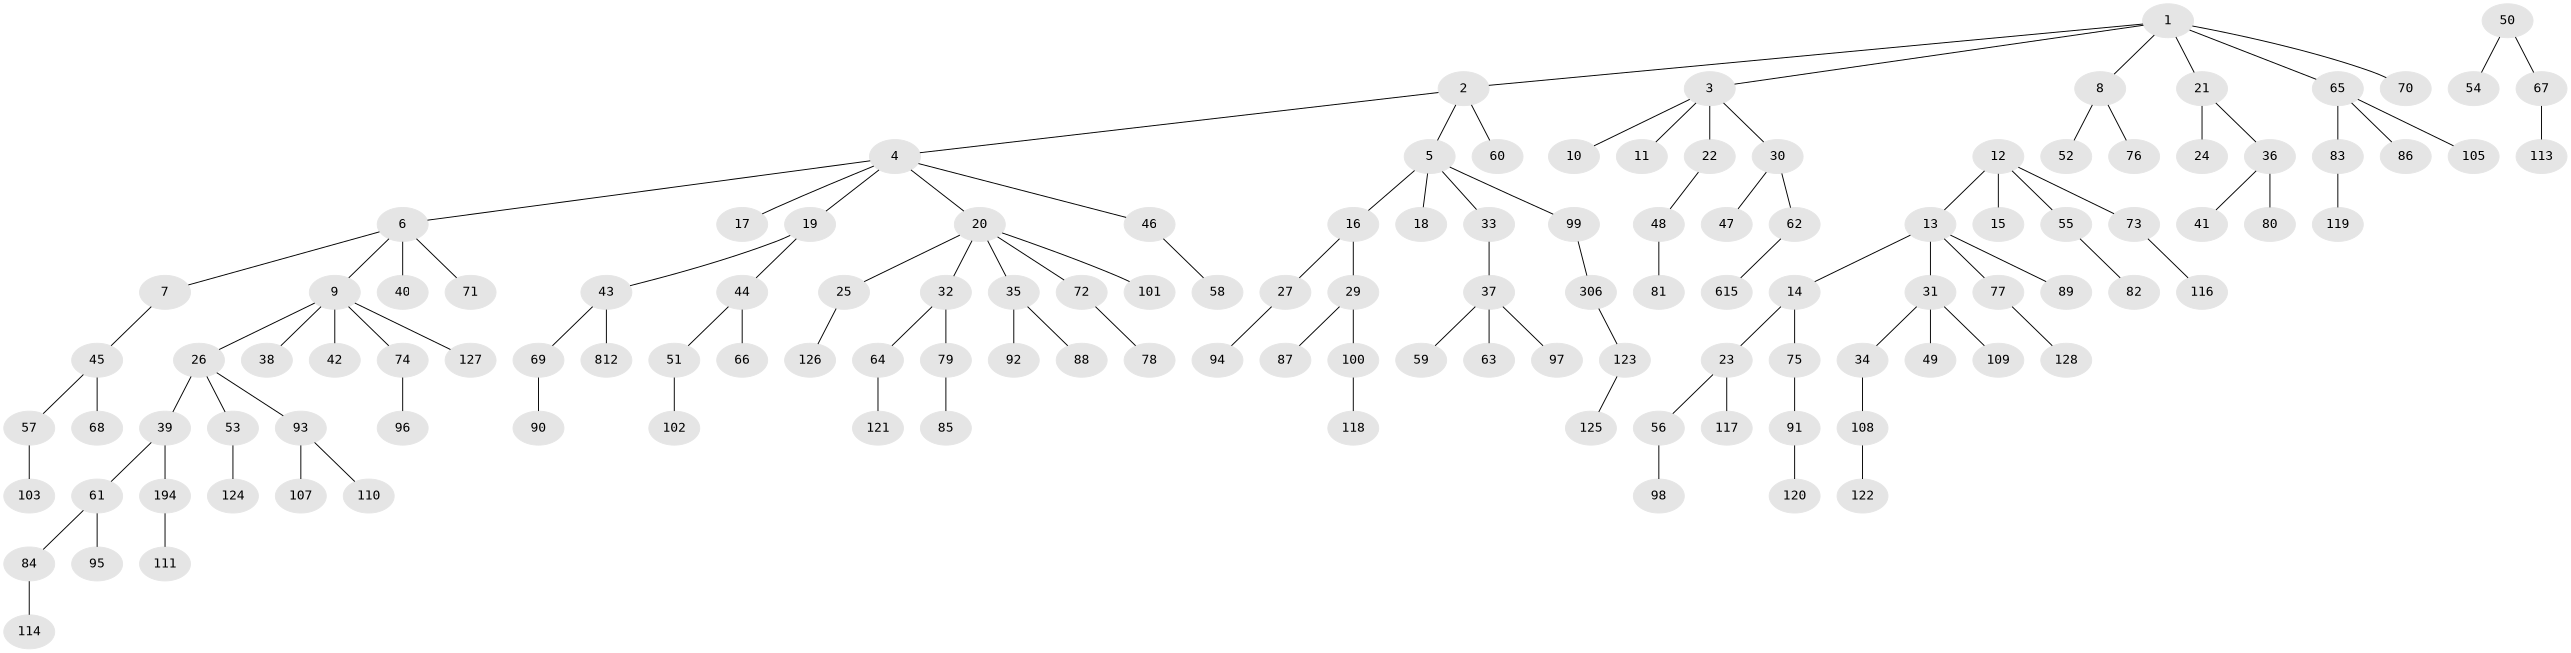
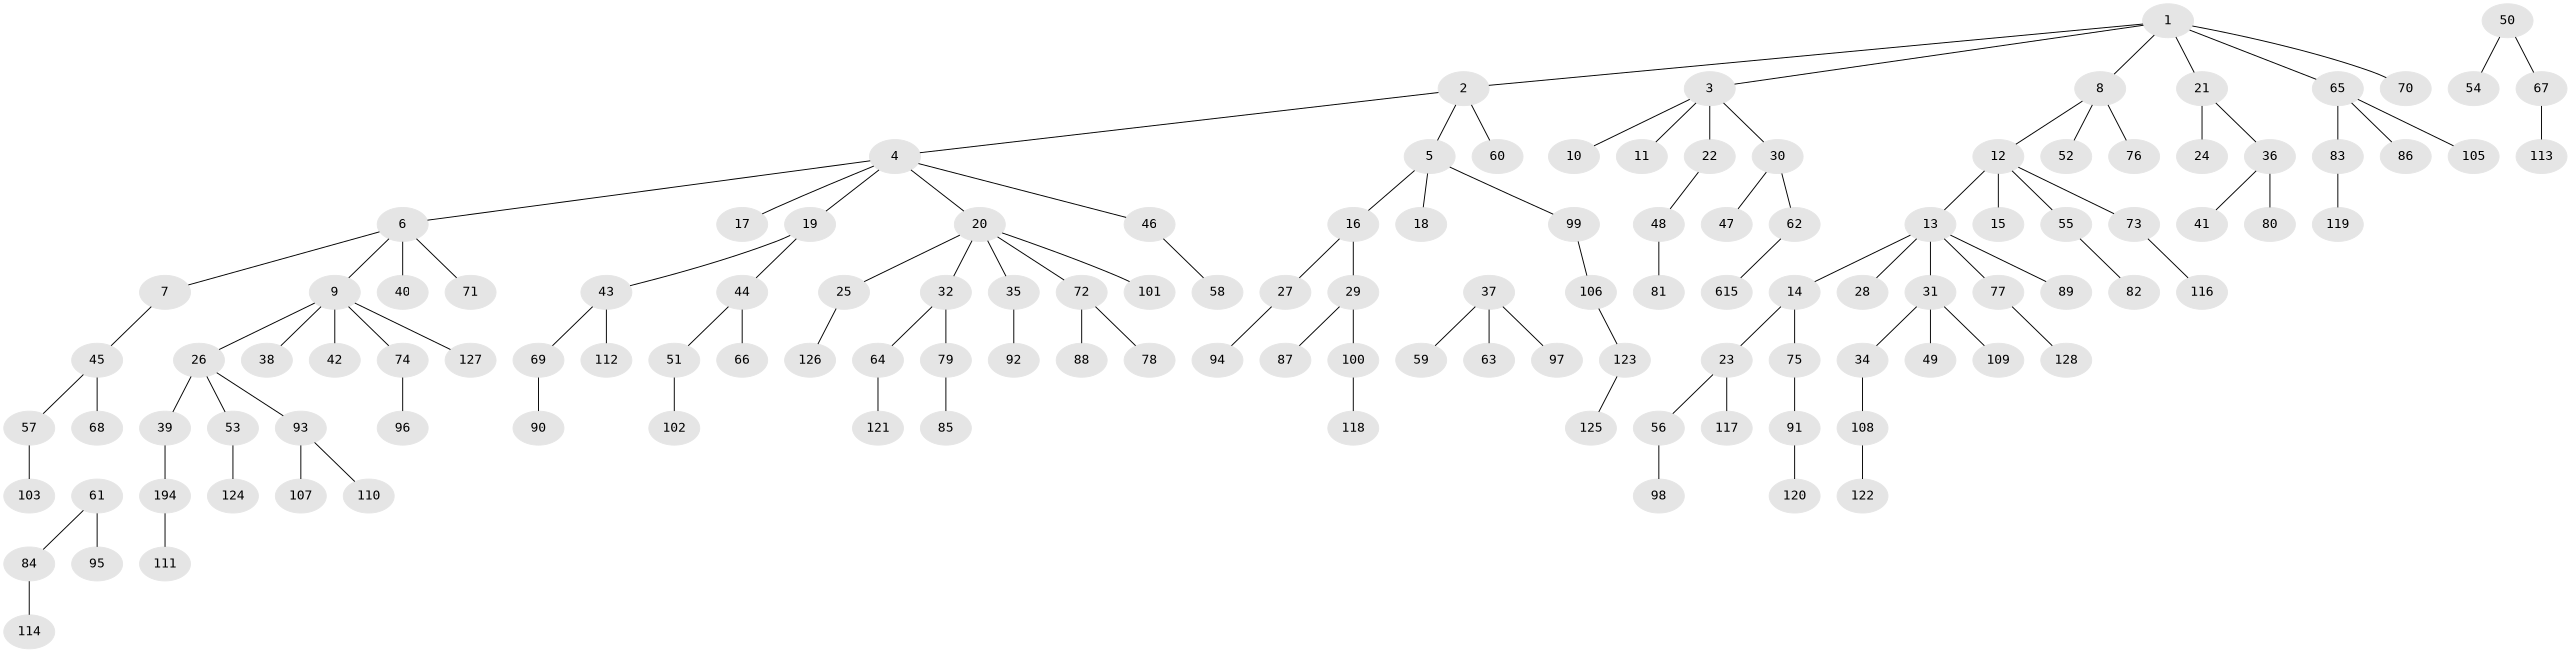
none -> (2049, 123)
(1489, 224) -> none
(1591, 292) -> (1591, 292)
none -> (1863, 292)
(1048, 326) -> (1082, 326)
(606, 360) -> (606, 360)
(131, 462) -> none
